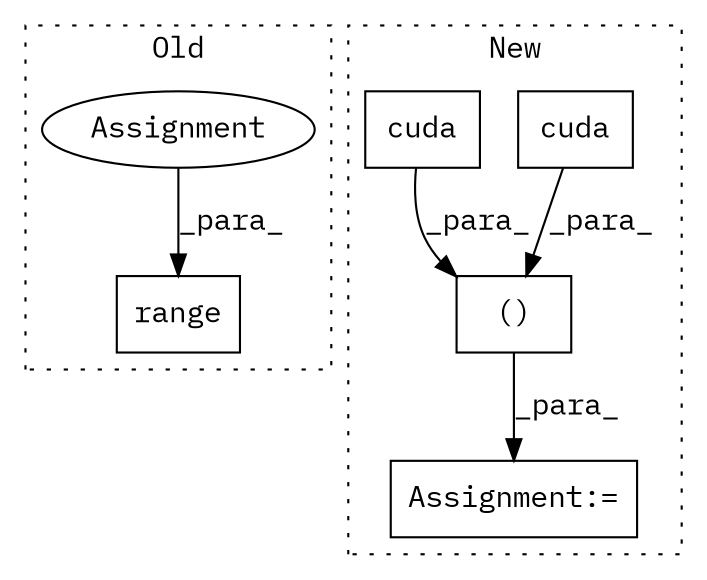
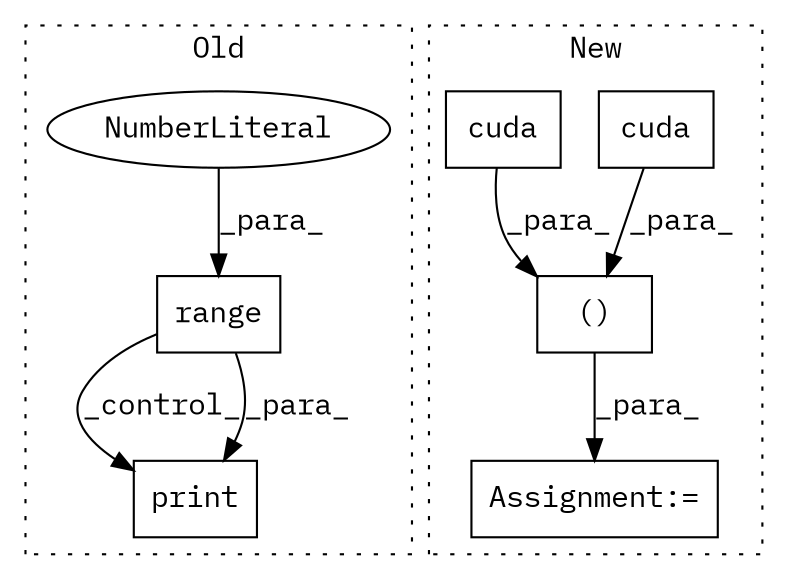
(178, 130) -> (219, 130)
none -> (195, 499)
